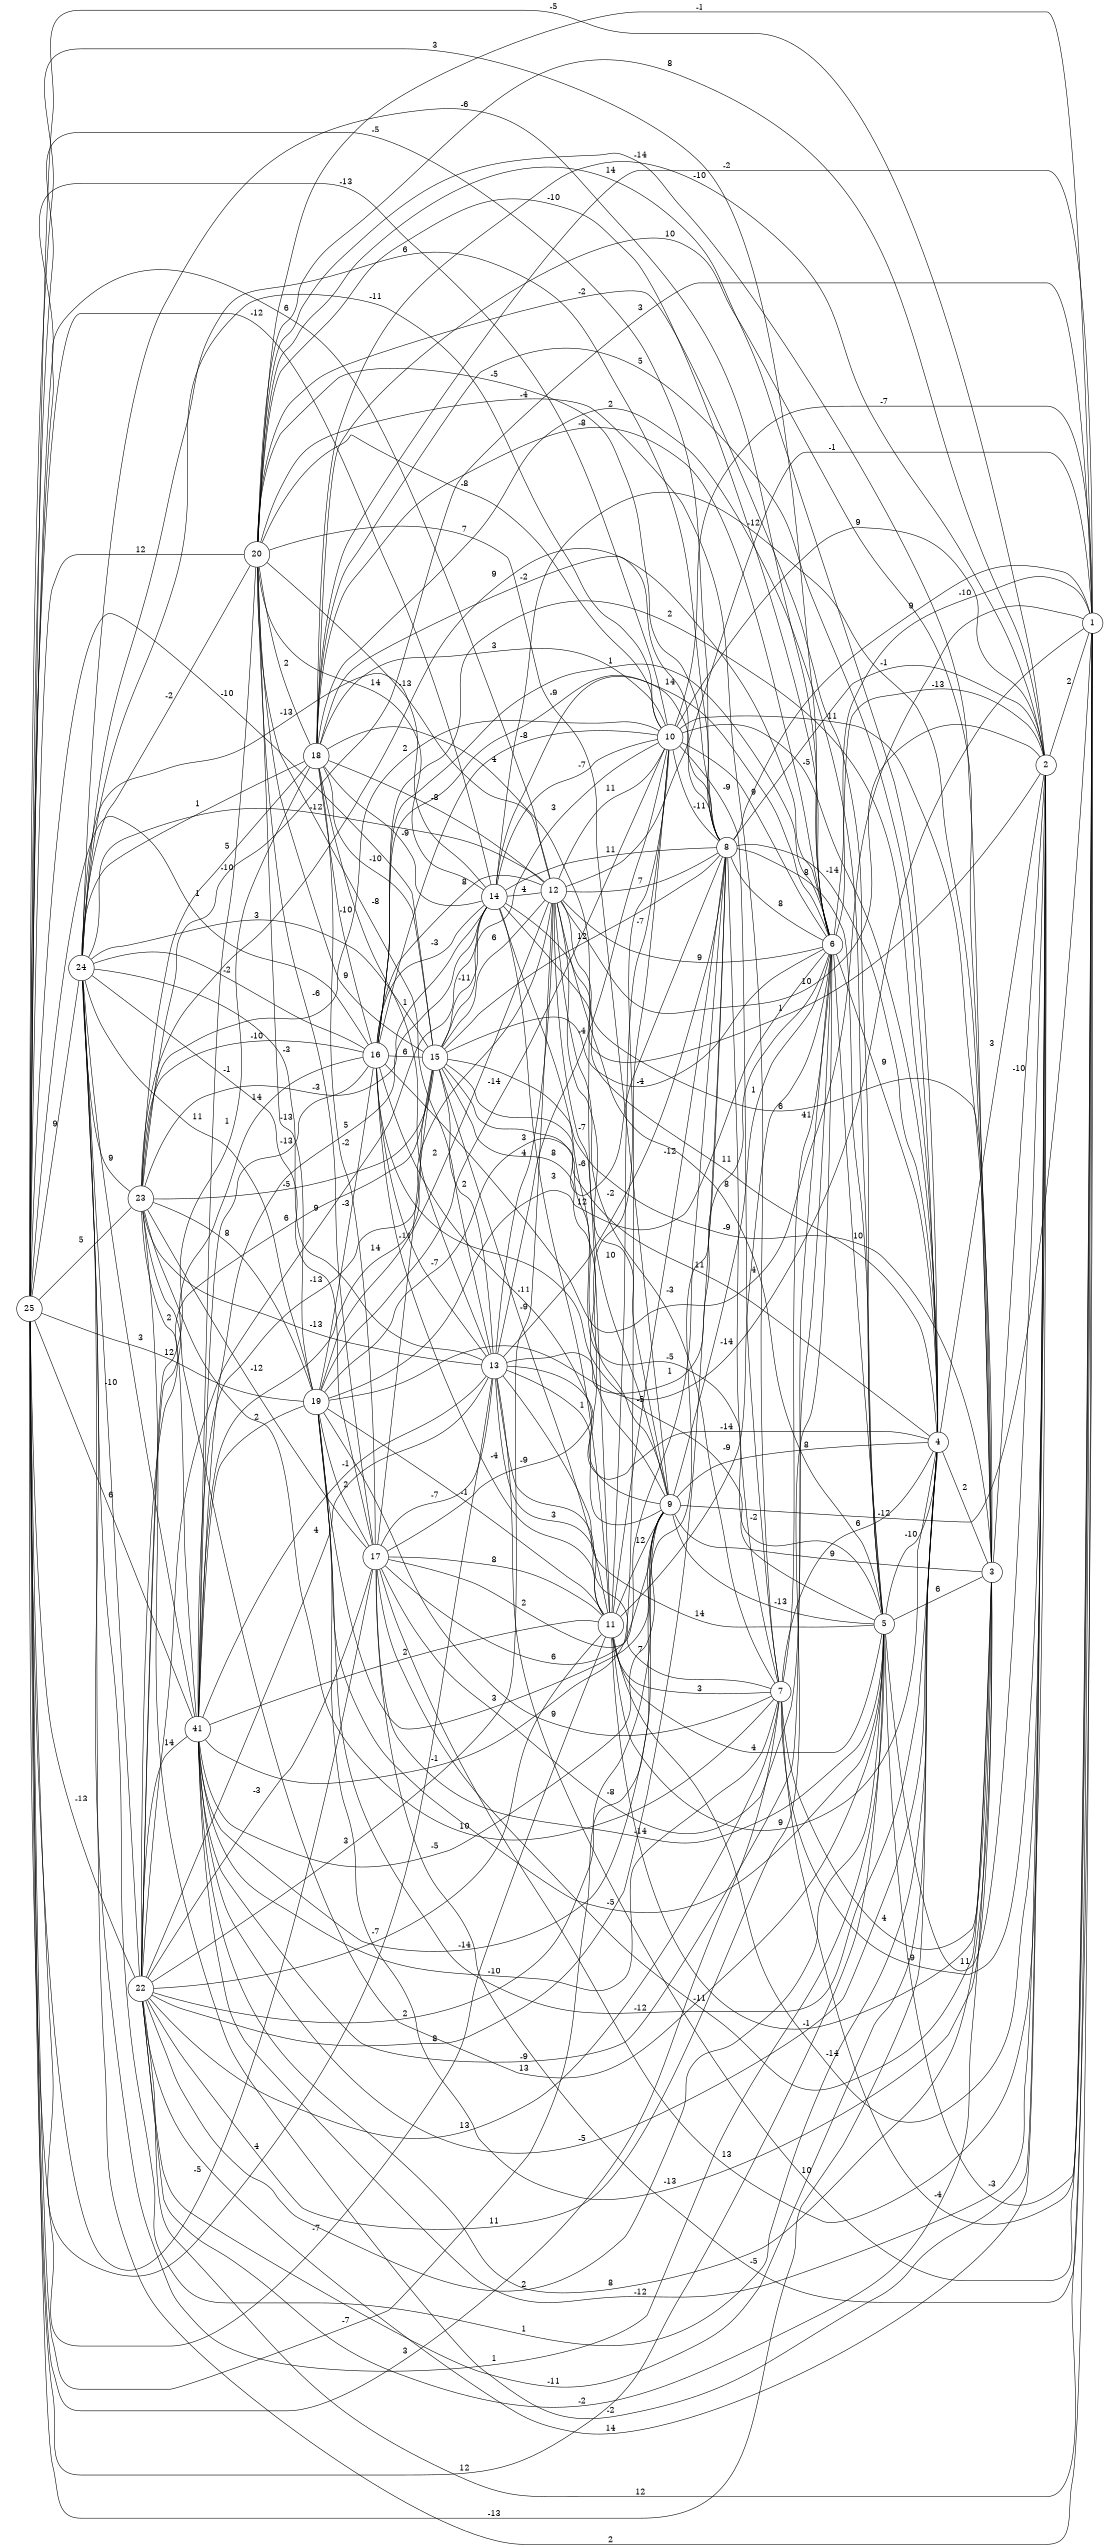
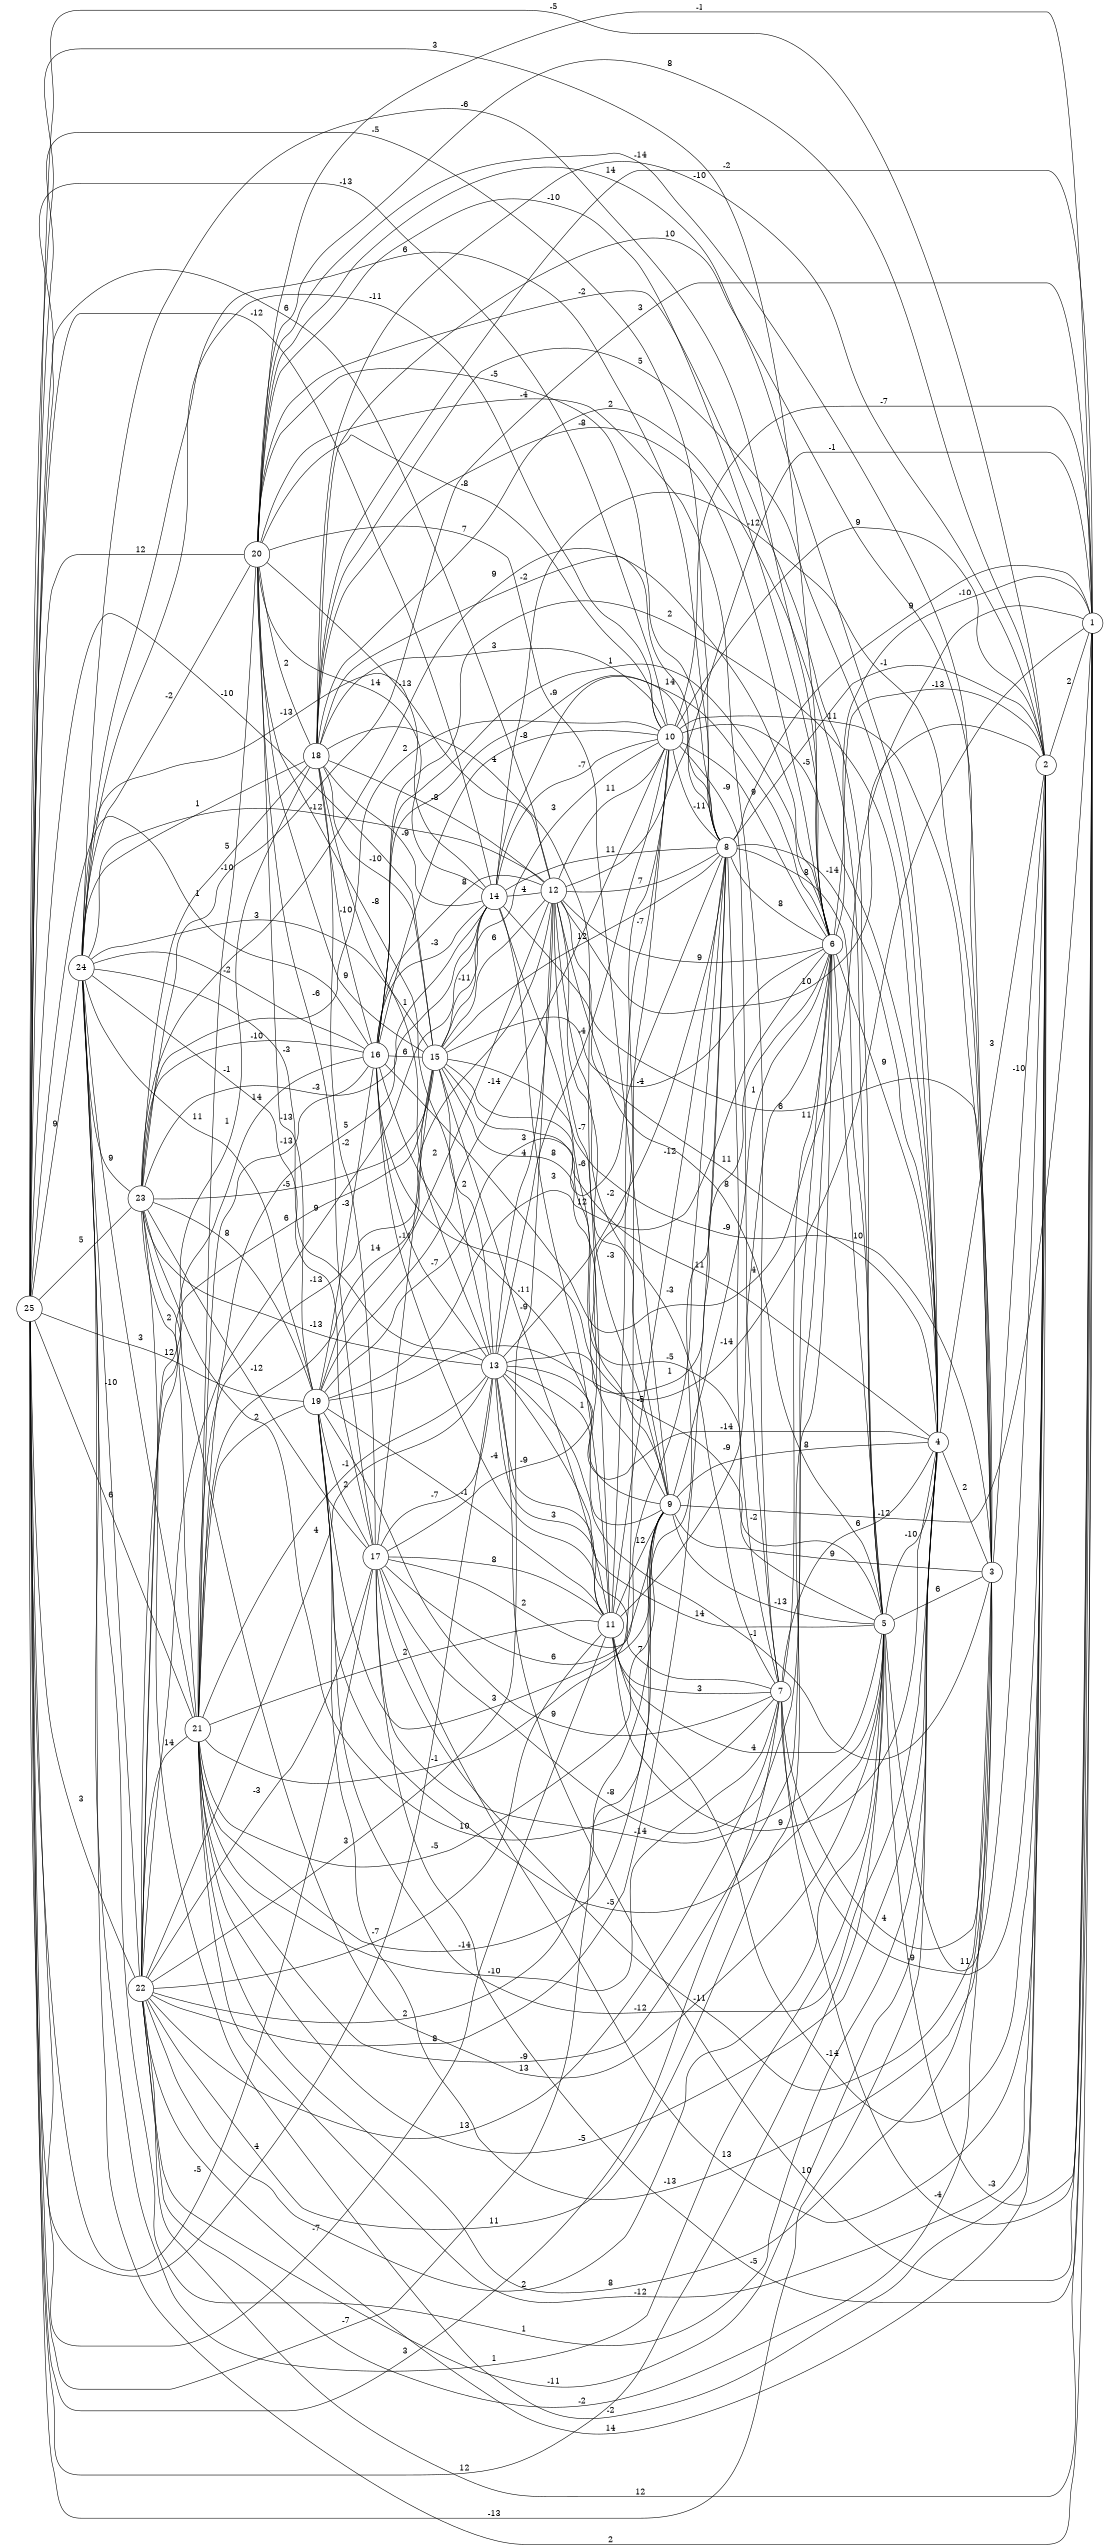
(755, 1027) -> none
(807, 1115) -> (807, 1115)
(611, 1256) -> (611, 1256)
(198, 1729) -> (198, 1729)
(81, 1799) -> (81, 1799)
(865, 2011) -> (760, 1648)
